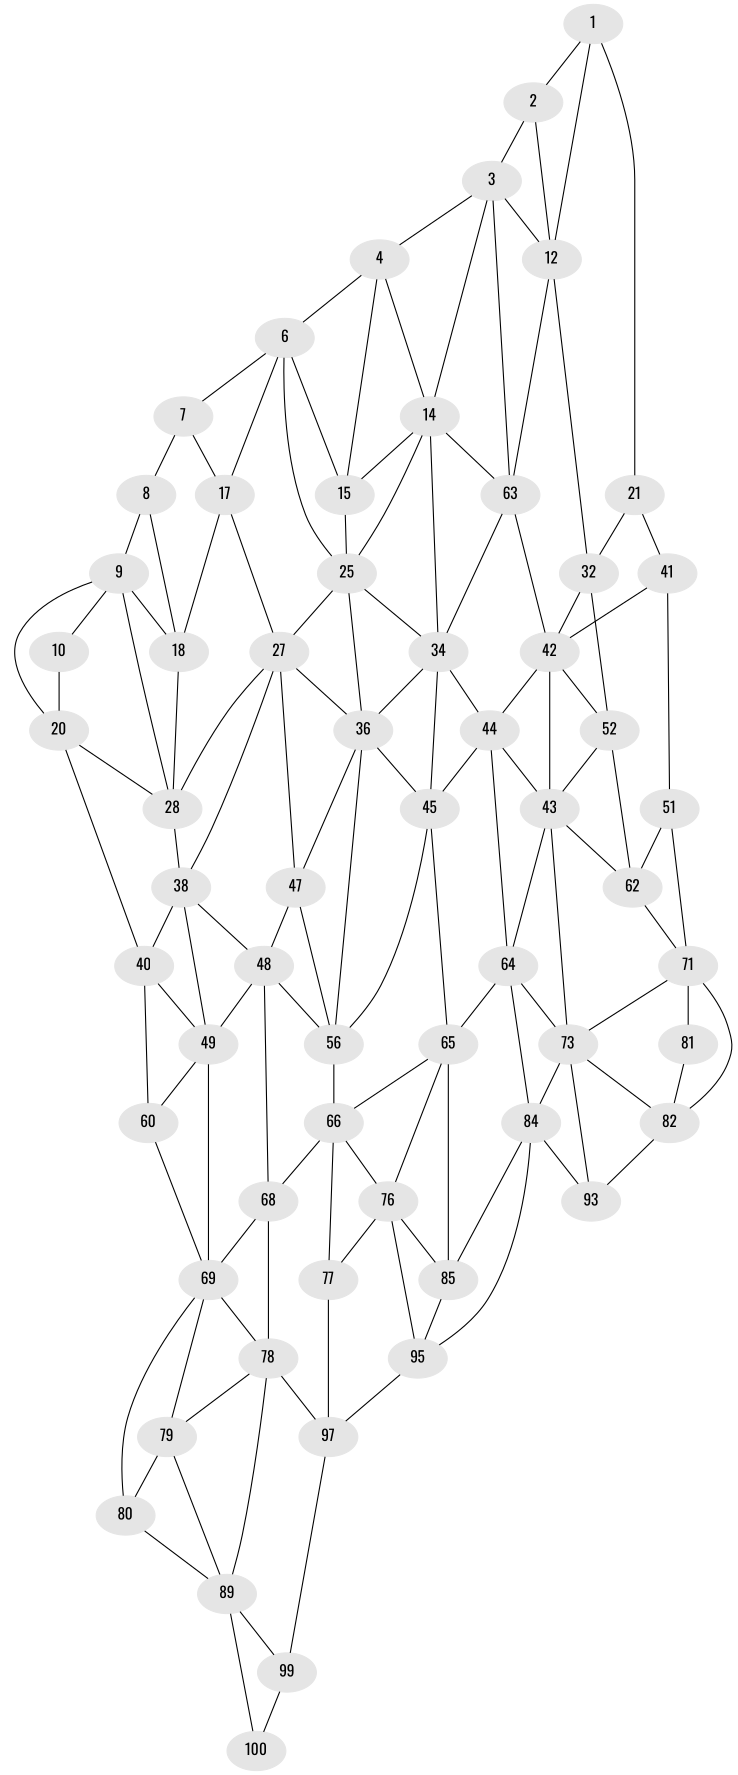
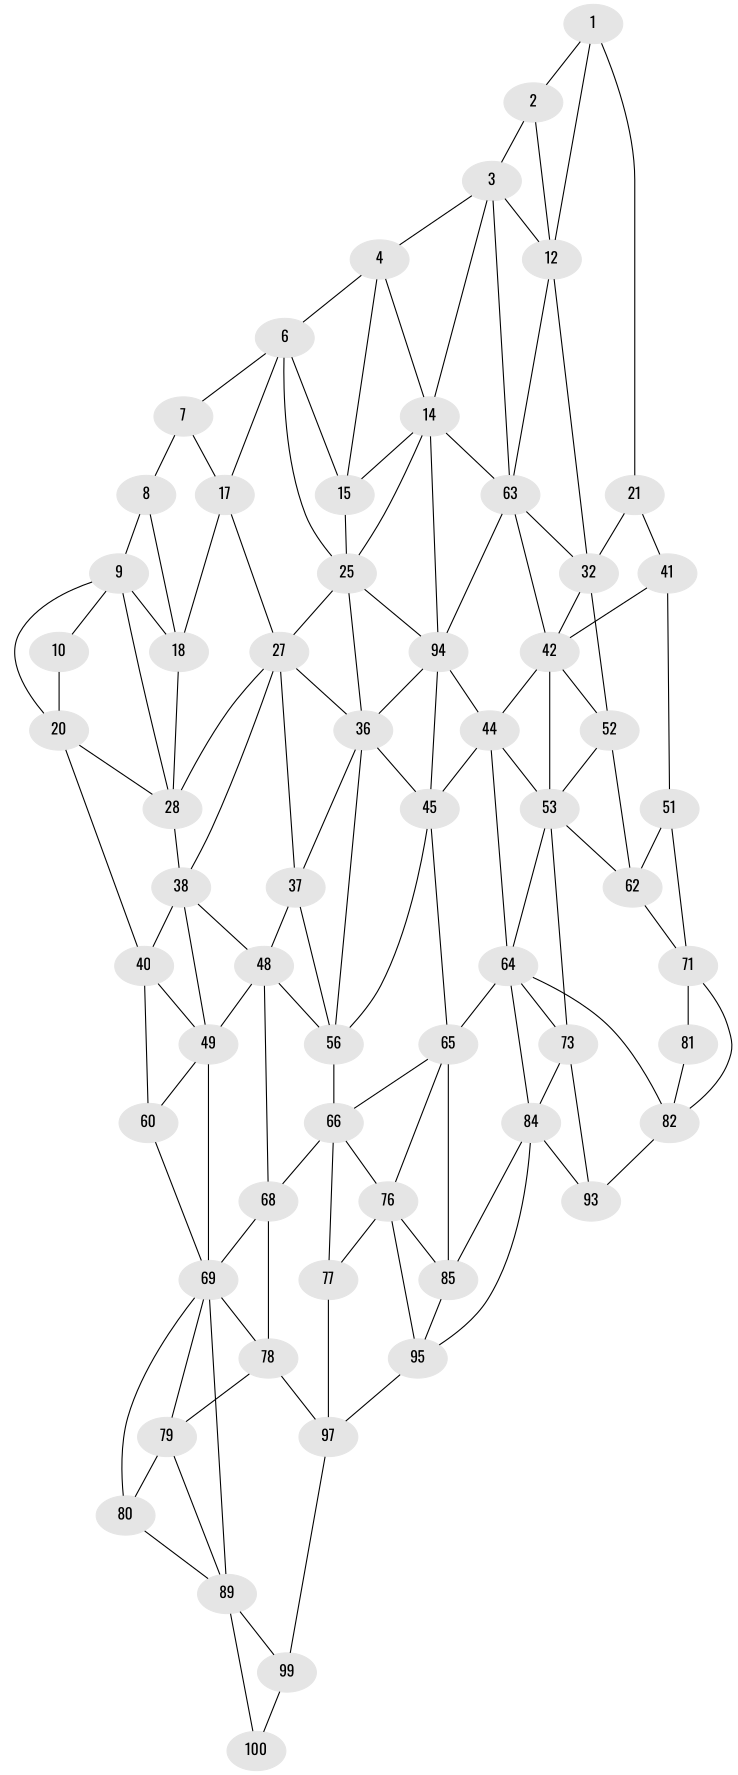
none -> (550, 534)
(439, 652) -> (439, 652)
(550, 809) -> (550, 809)
(296, 887) -> (296, 887)
(628, 1005) -> none
(619, 1084) -> (610, 1028)
(253, 1477) -> (218, 1437)
